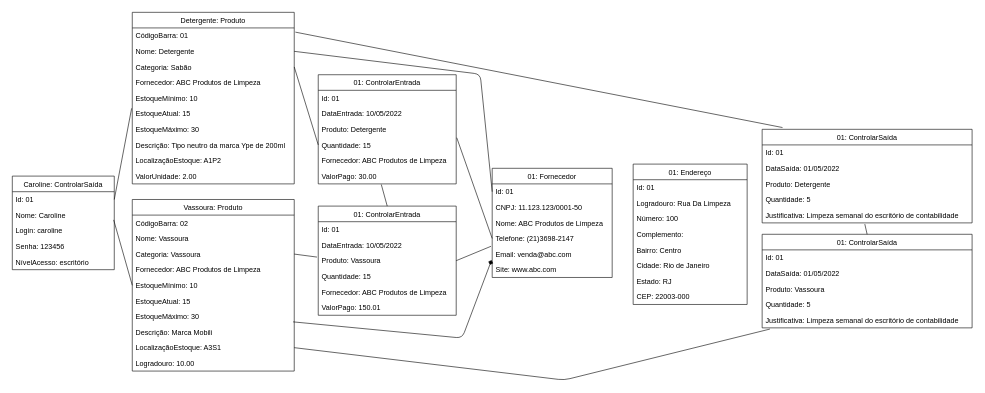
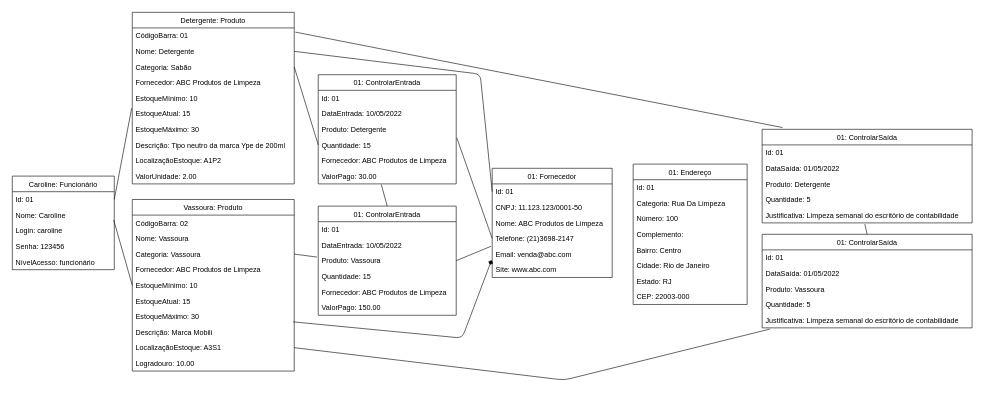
(63, 184) -> (63, 184)
(684, 203) -> (681, 203)
(57, 262) -> (59, 262)
(352, 308) -> (352, 308)
